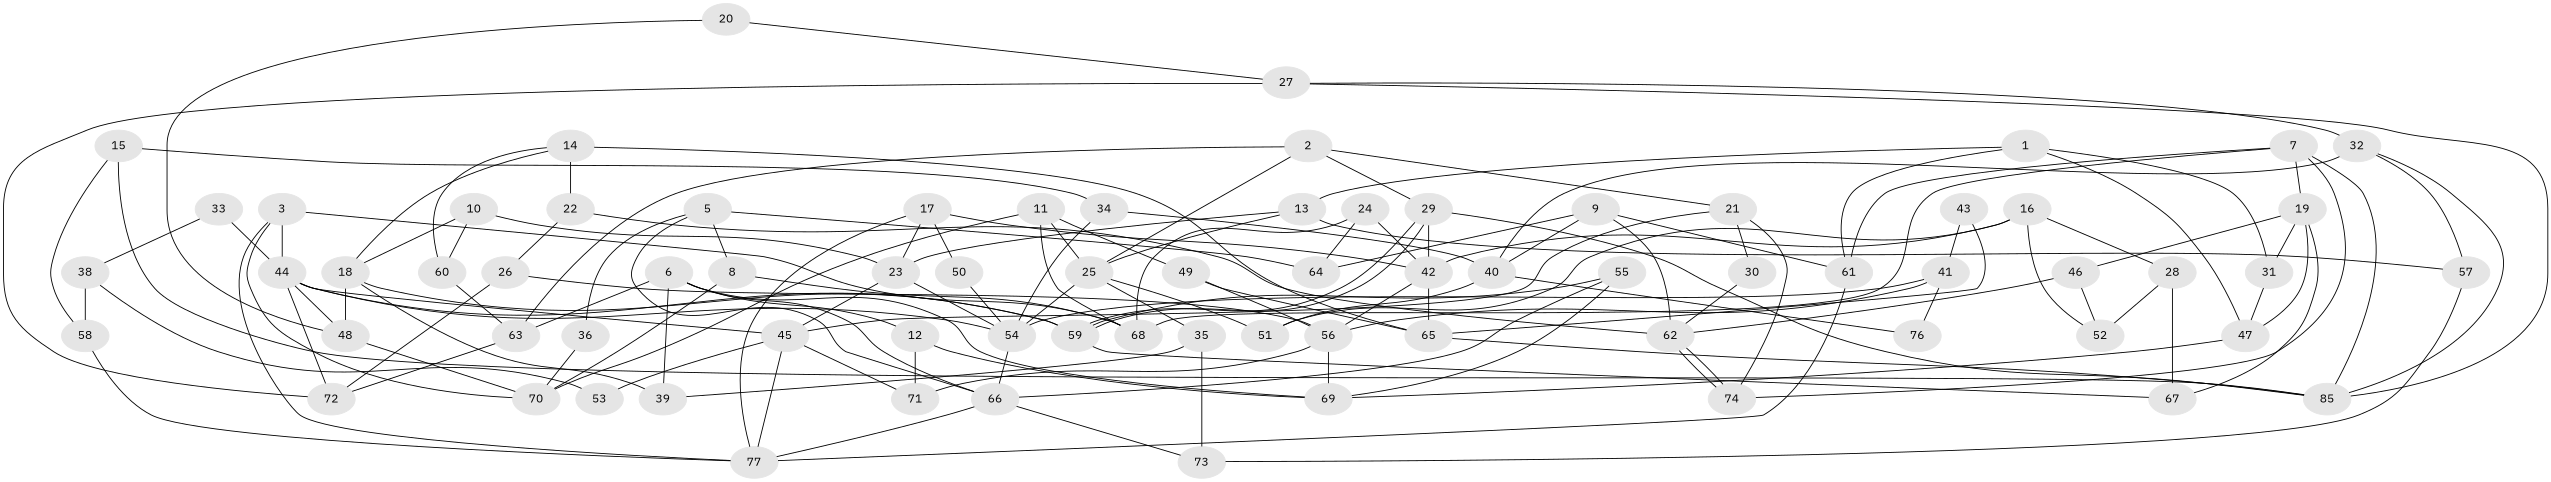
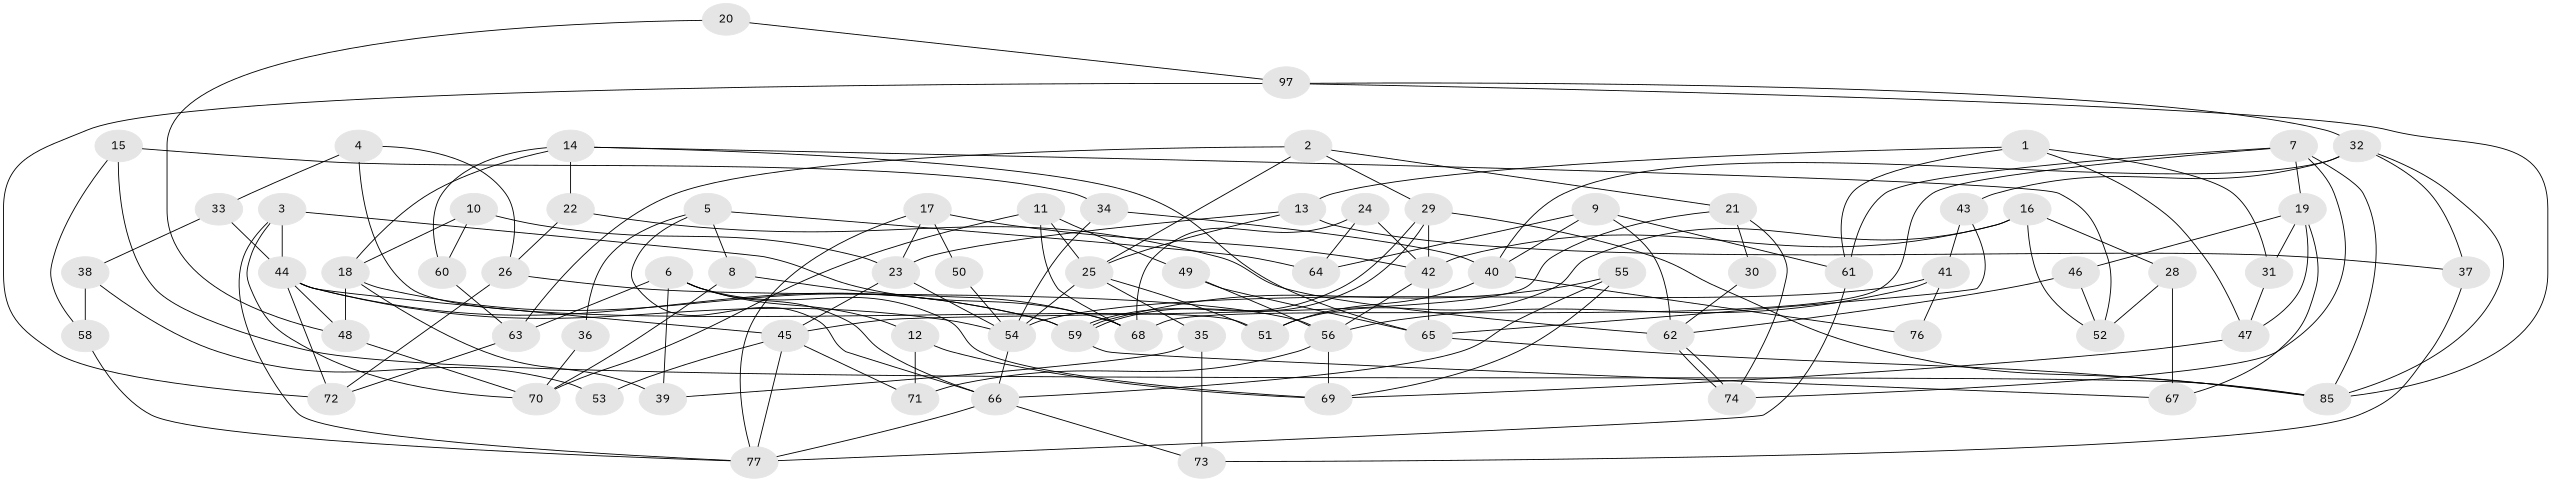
(1286, 83) -> (1286, 83)
none -> (359, 146)
none -> (1400, 166)
none -> (2224, 178)
(2466, 273) -> (2466, 273)
